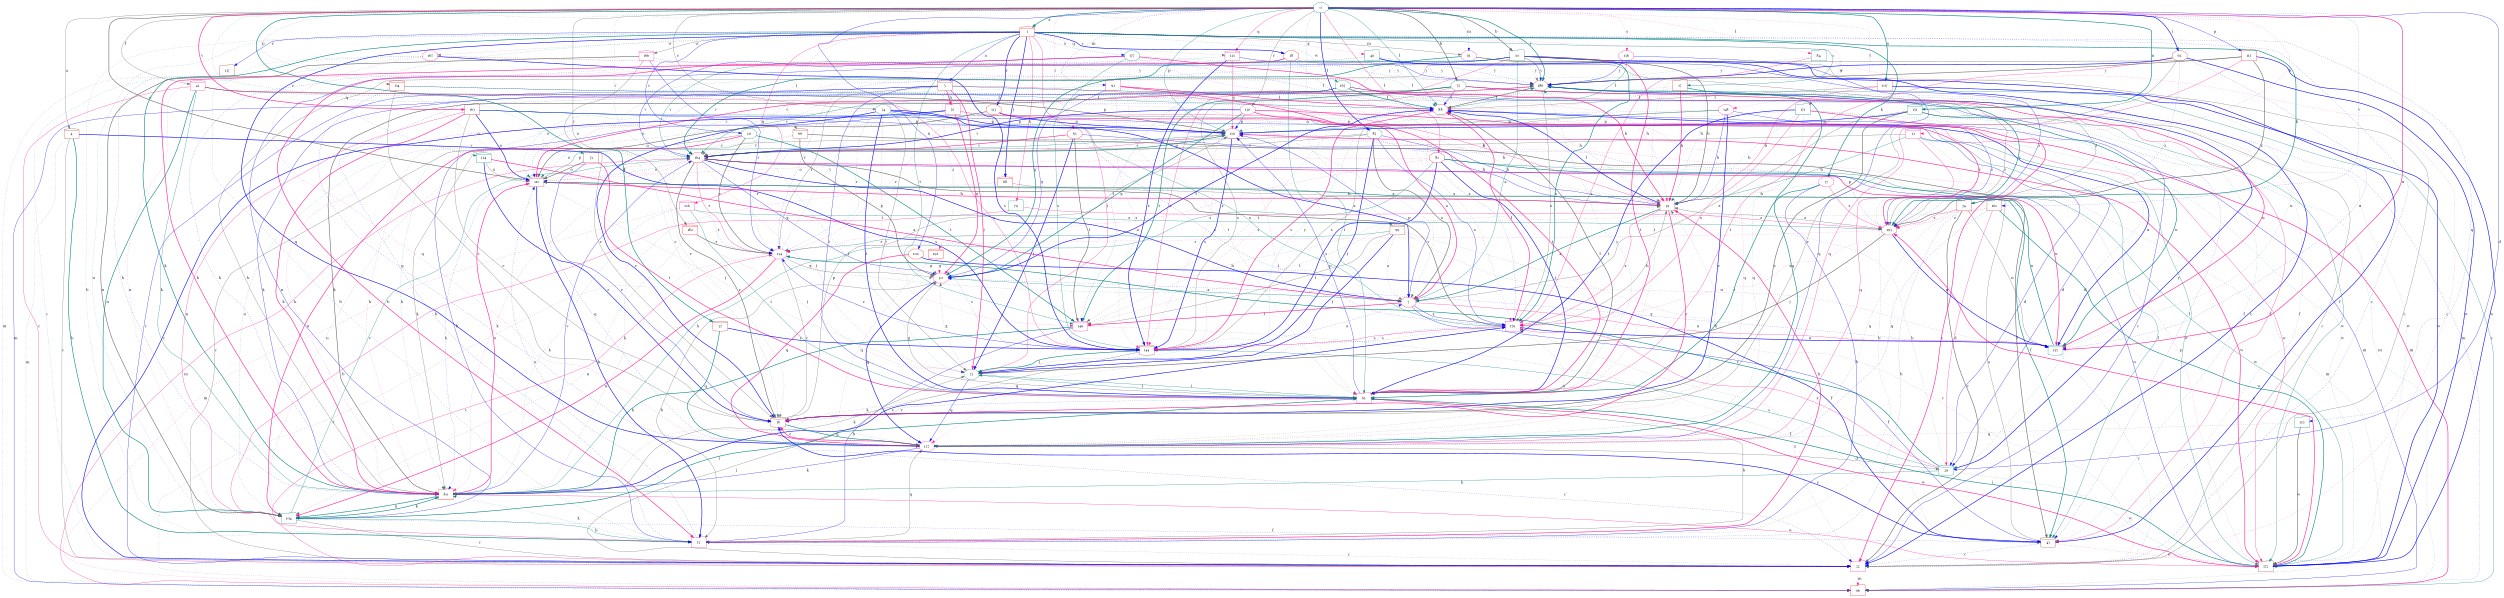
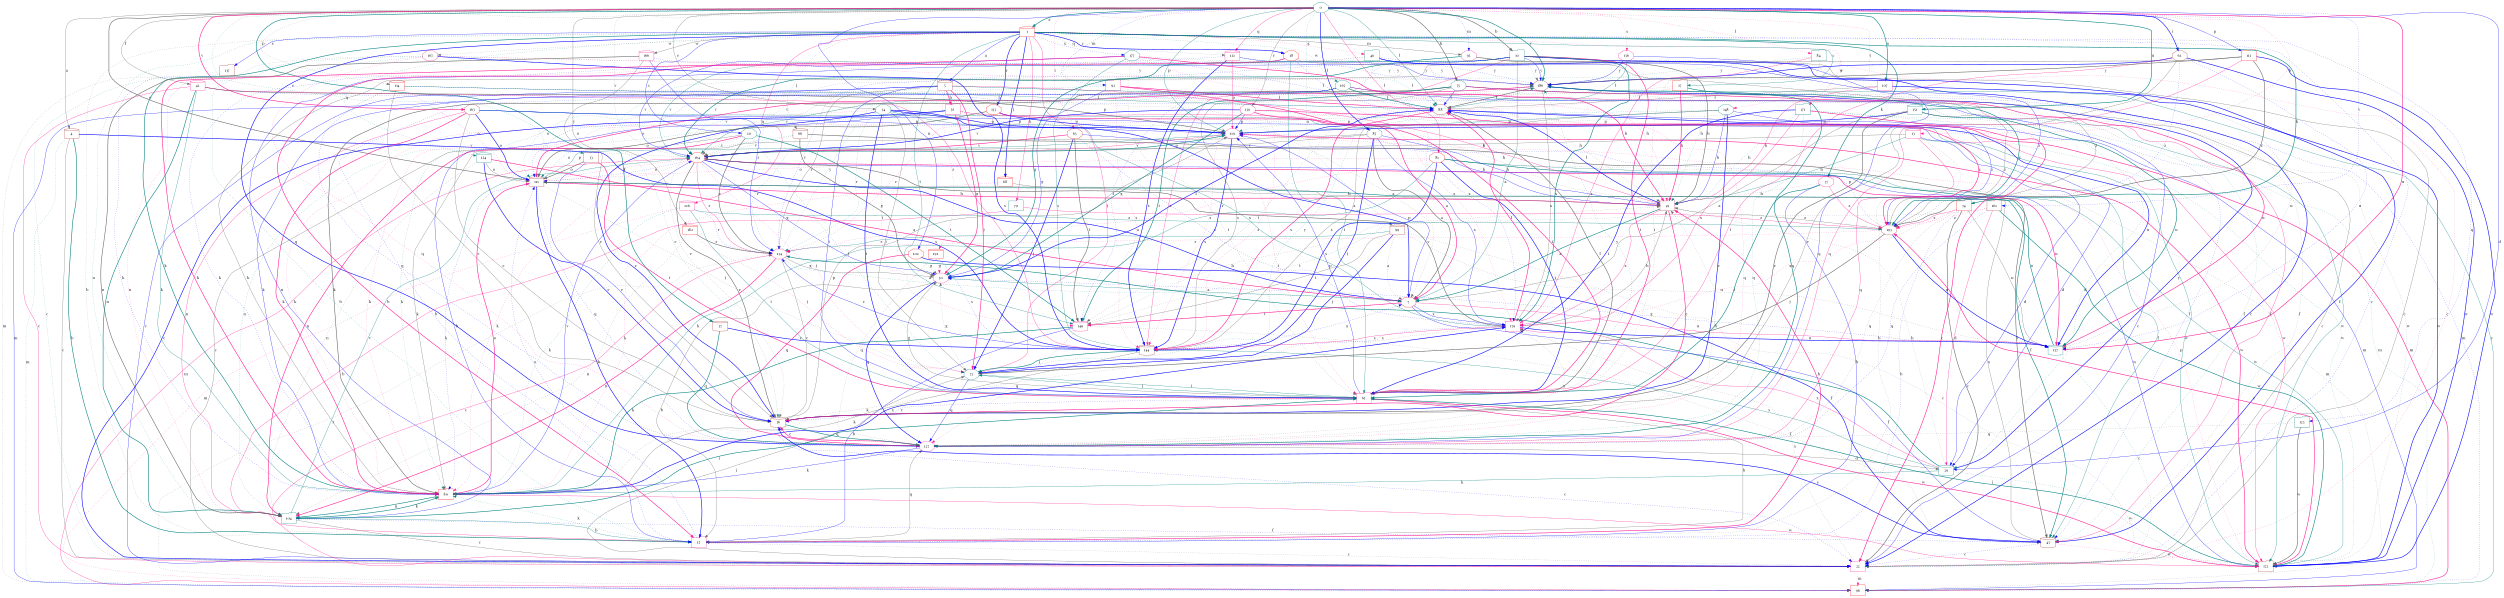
(472, 110) -> (472, 110)
(1726, 110) -> (1726, 110)
